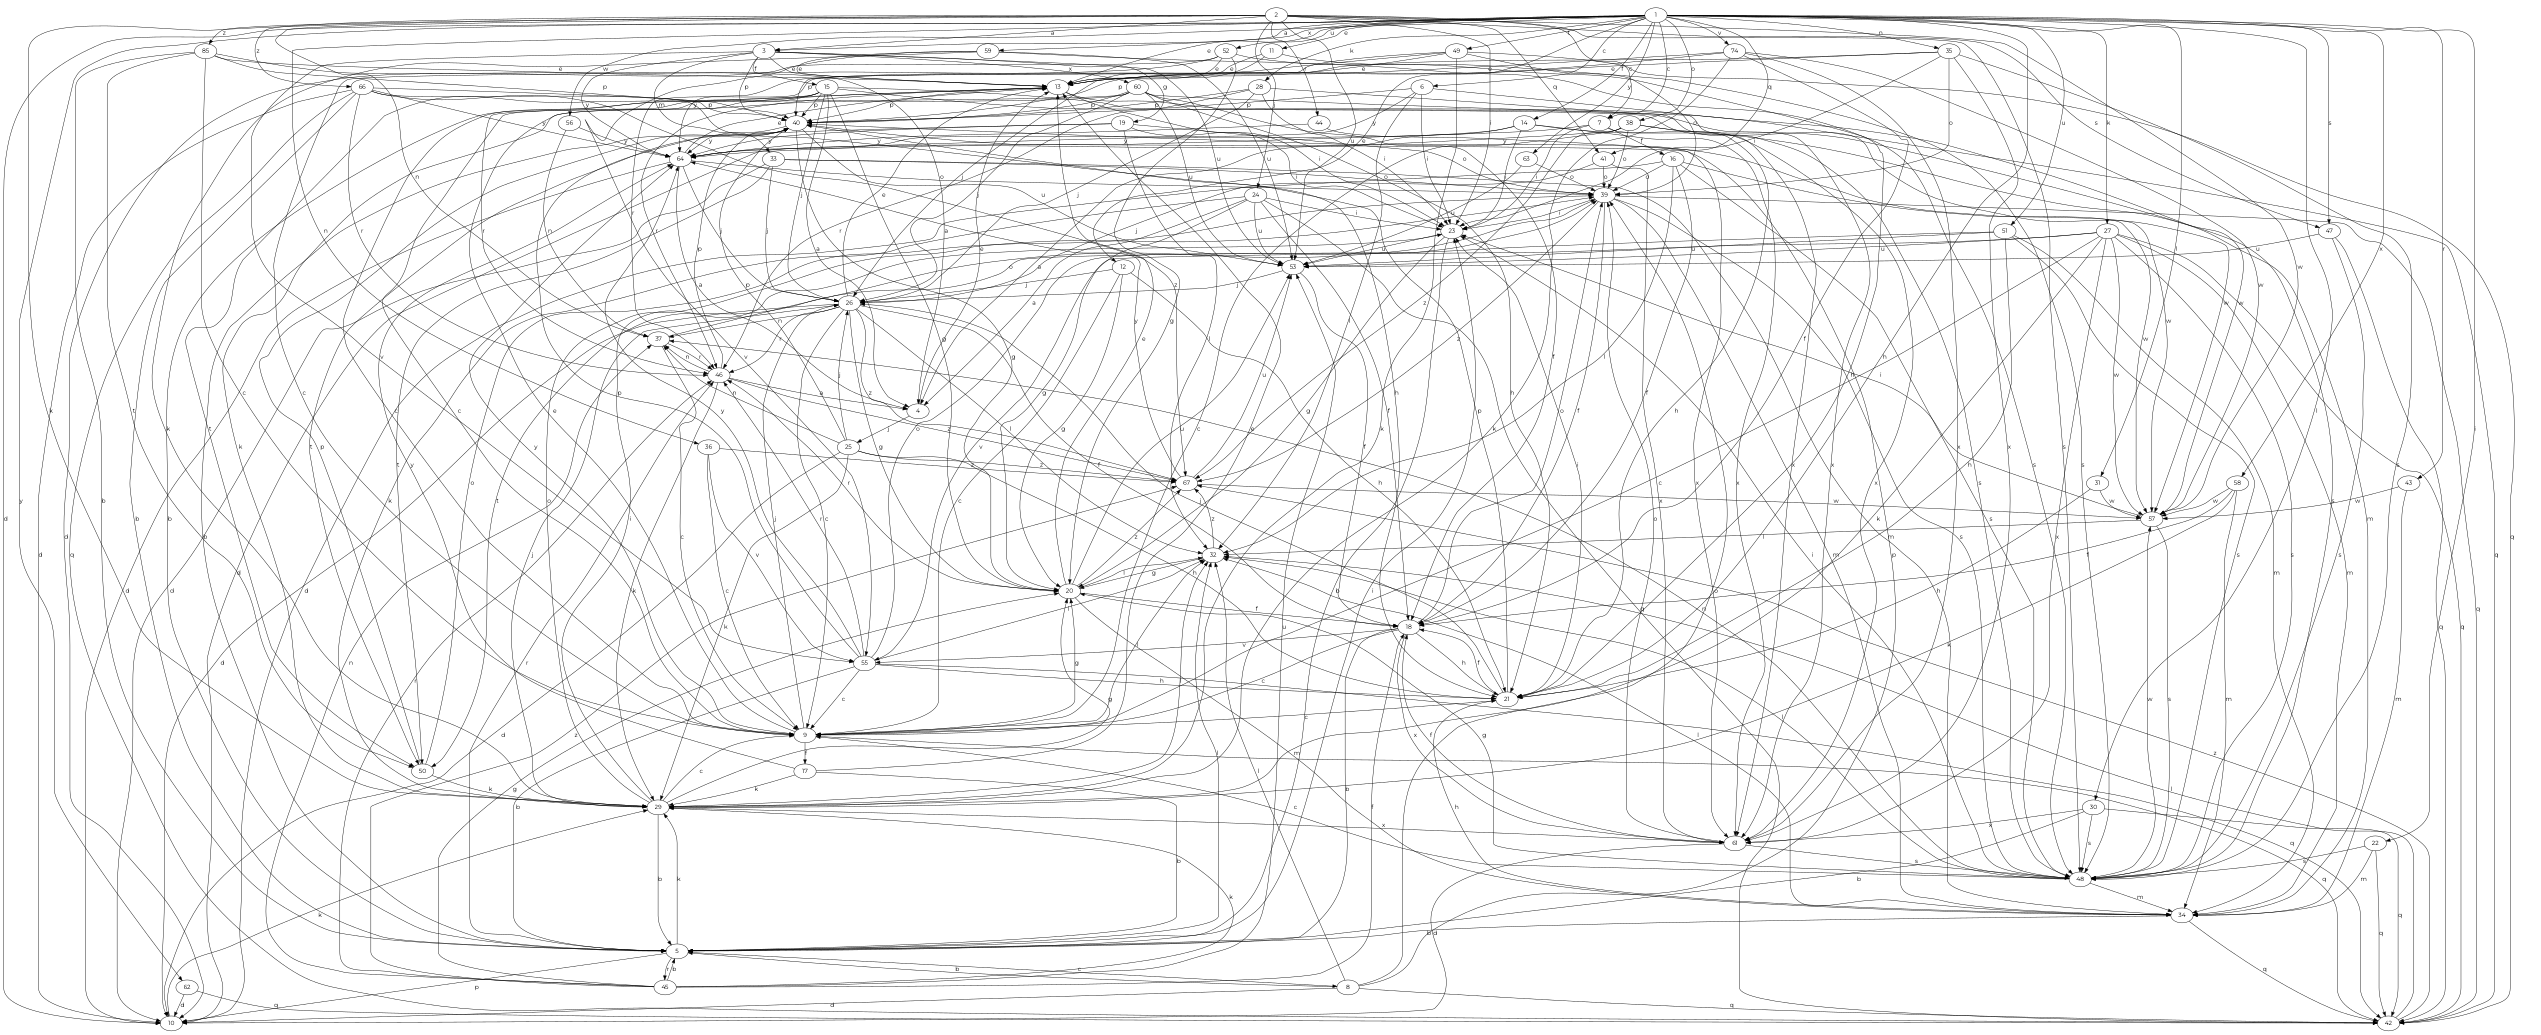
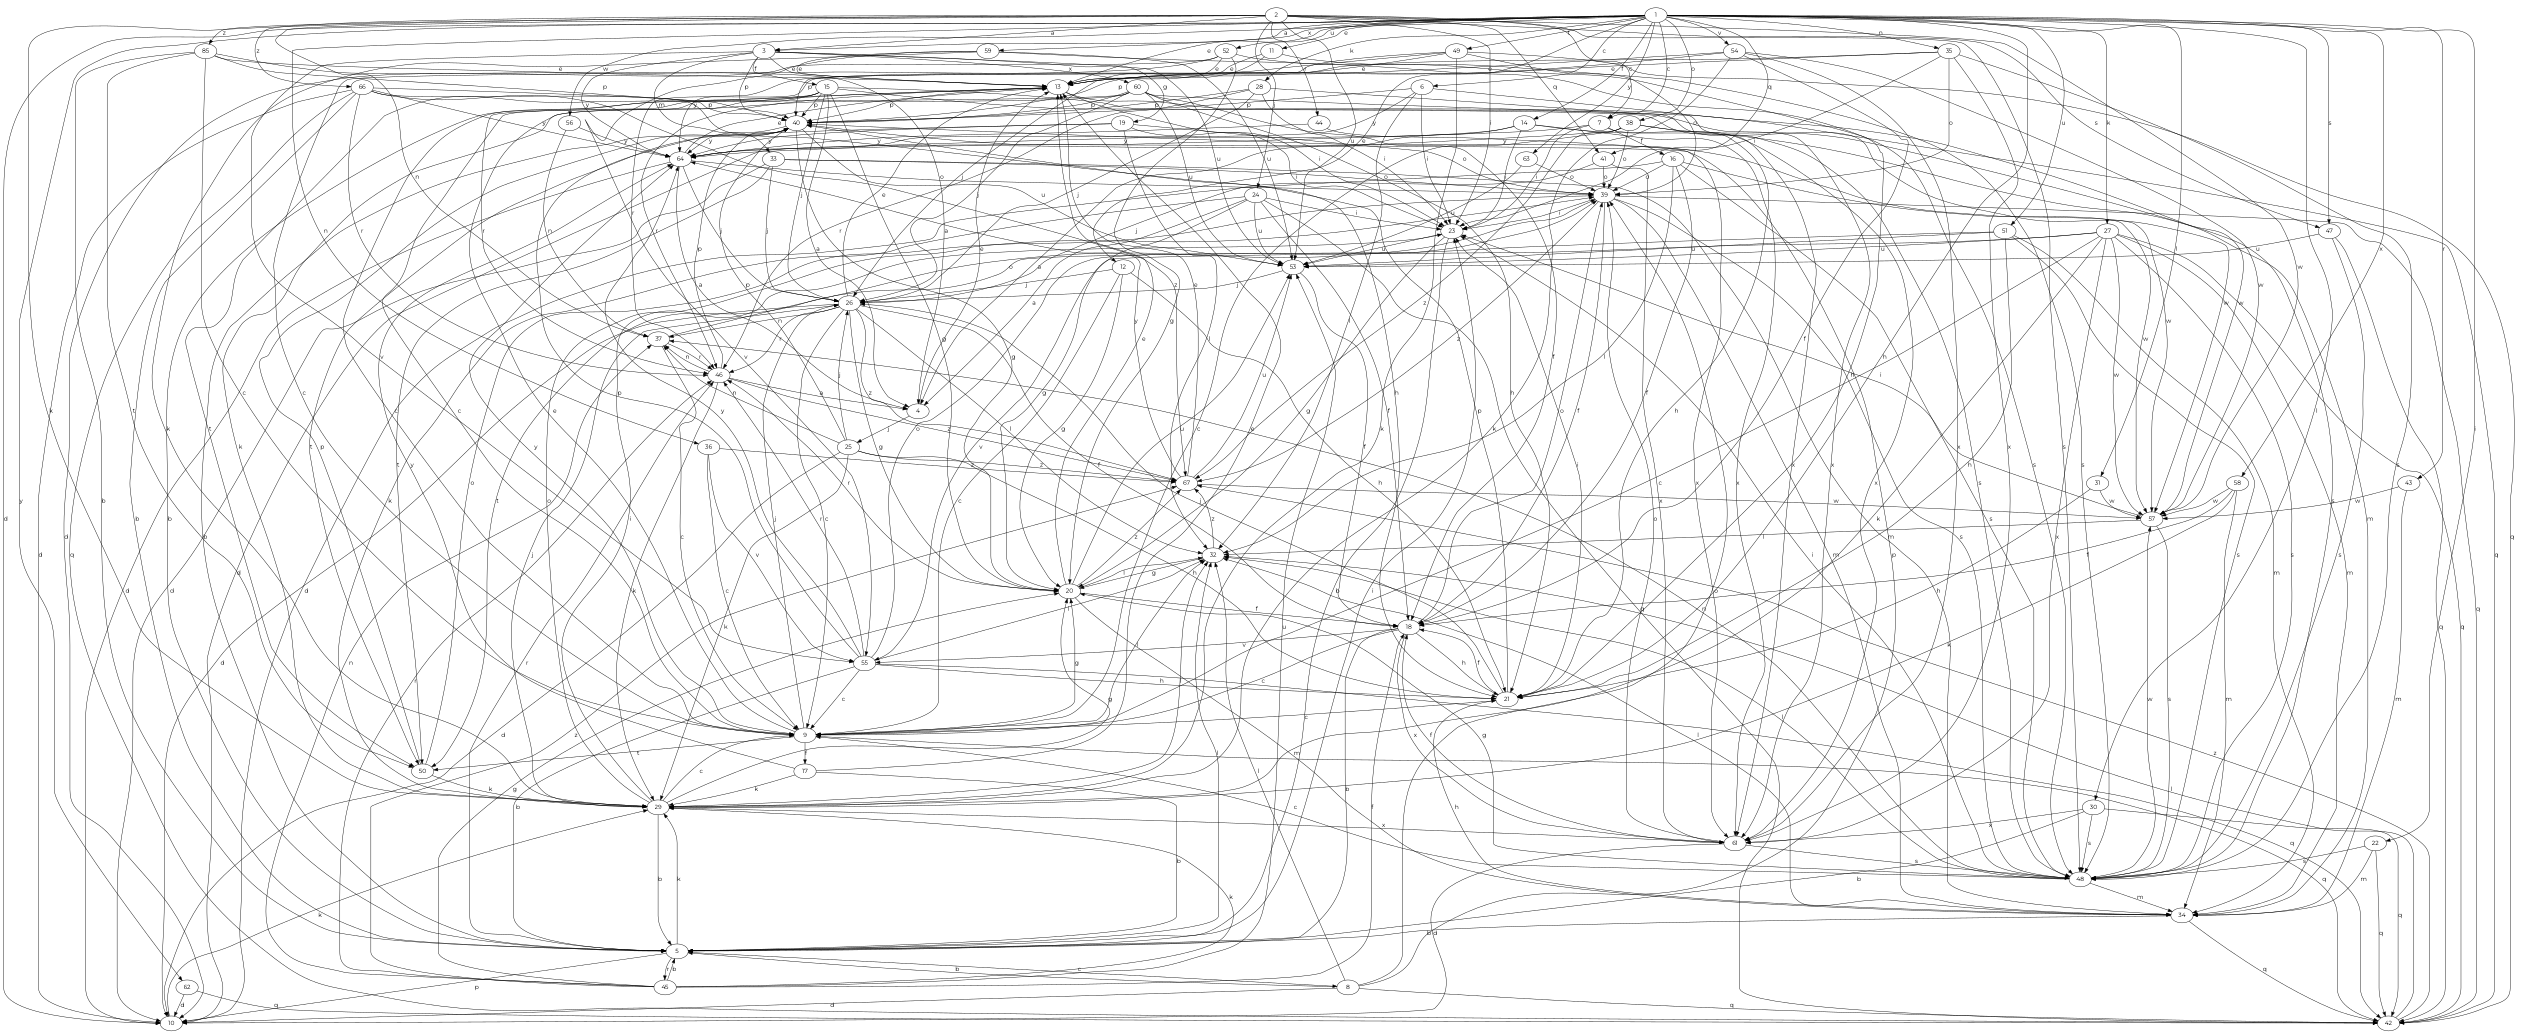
(1735, 51) -> (1735, 51)
none -> (1185, 263)
none -> (616, 753)
